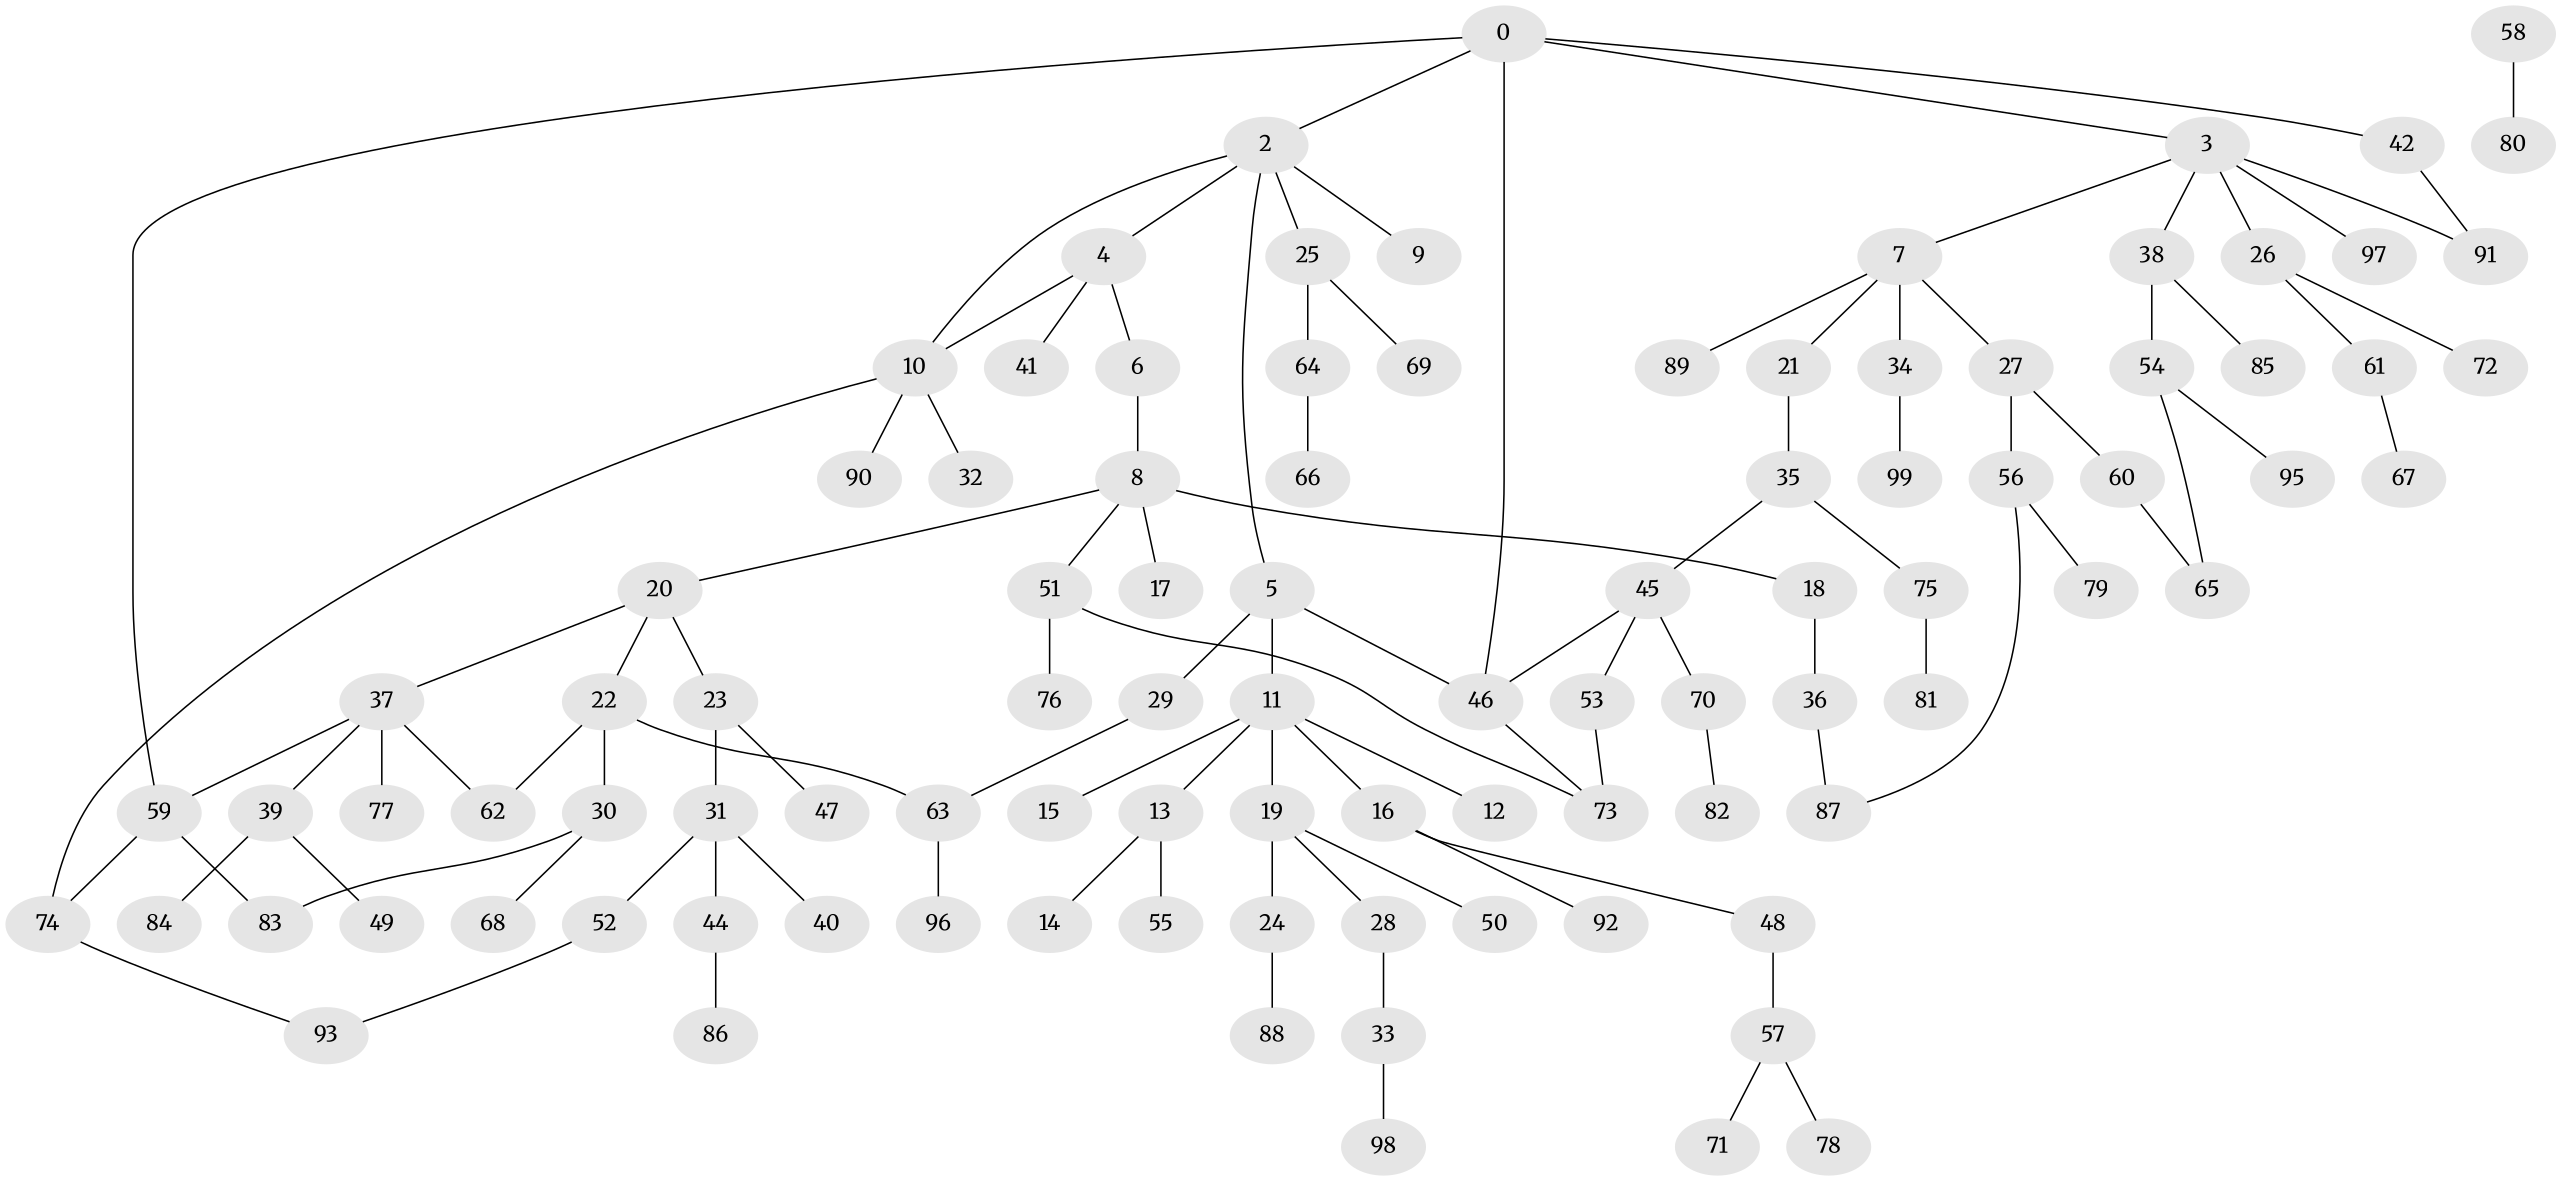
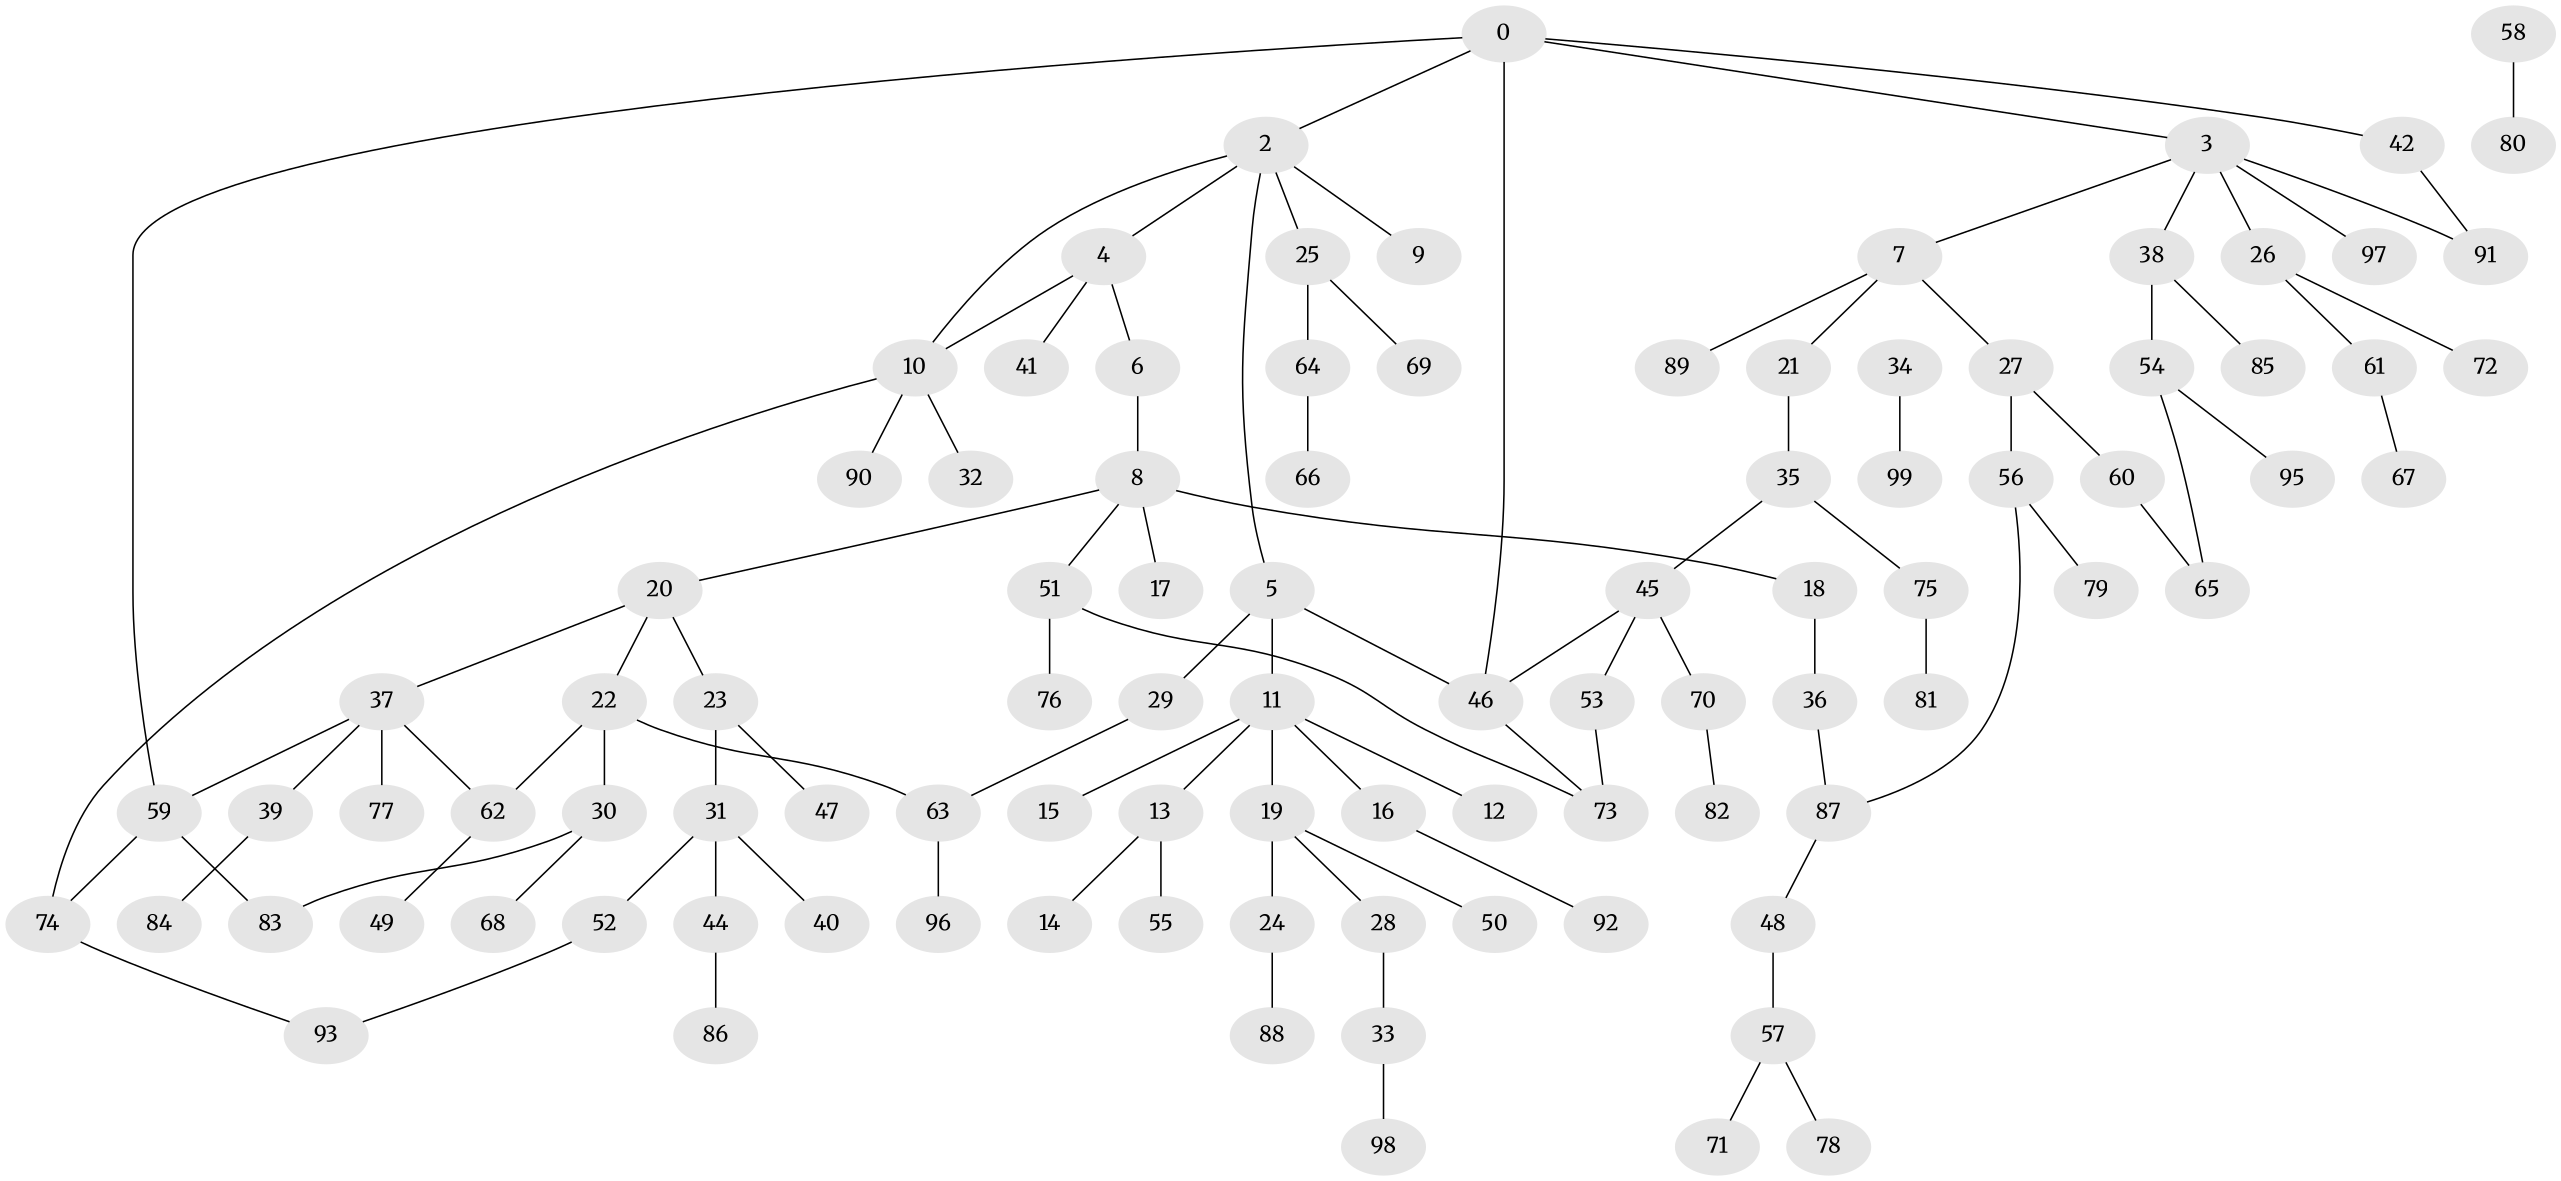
(1900, 312) -> none
(326, 869) -> (451, 856)
(1574, 875) -> (1801, 869)
